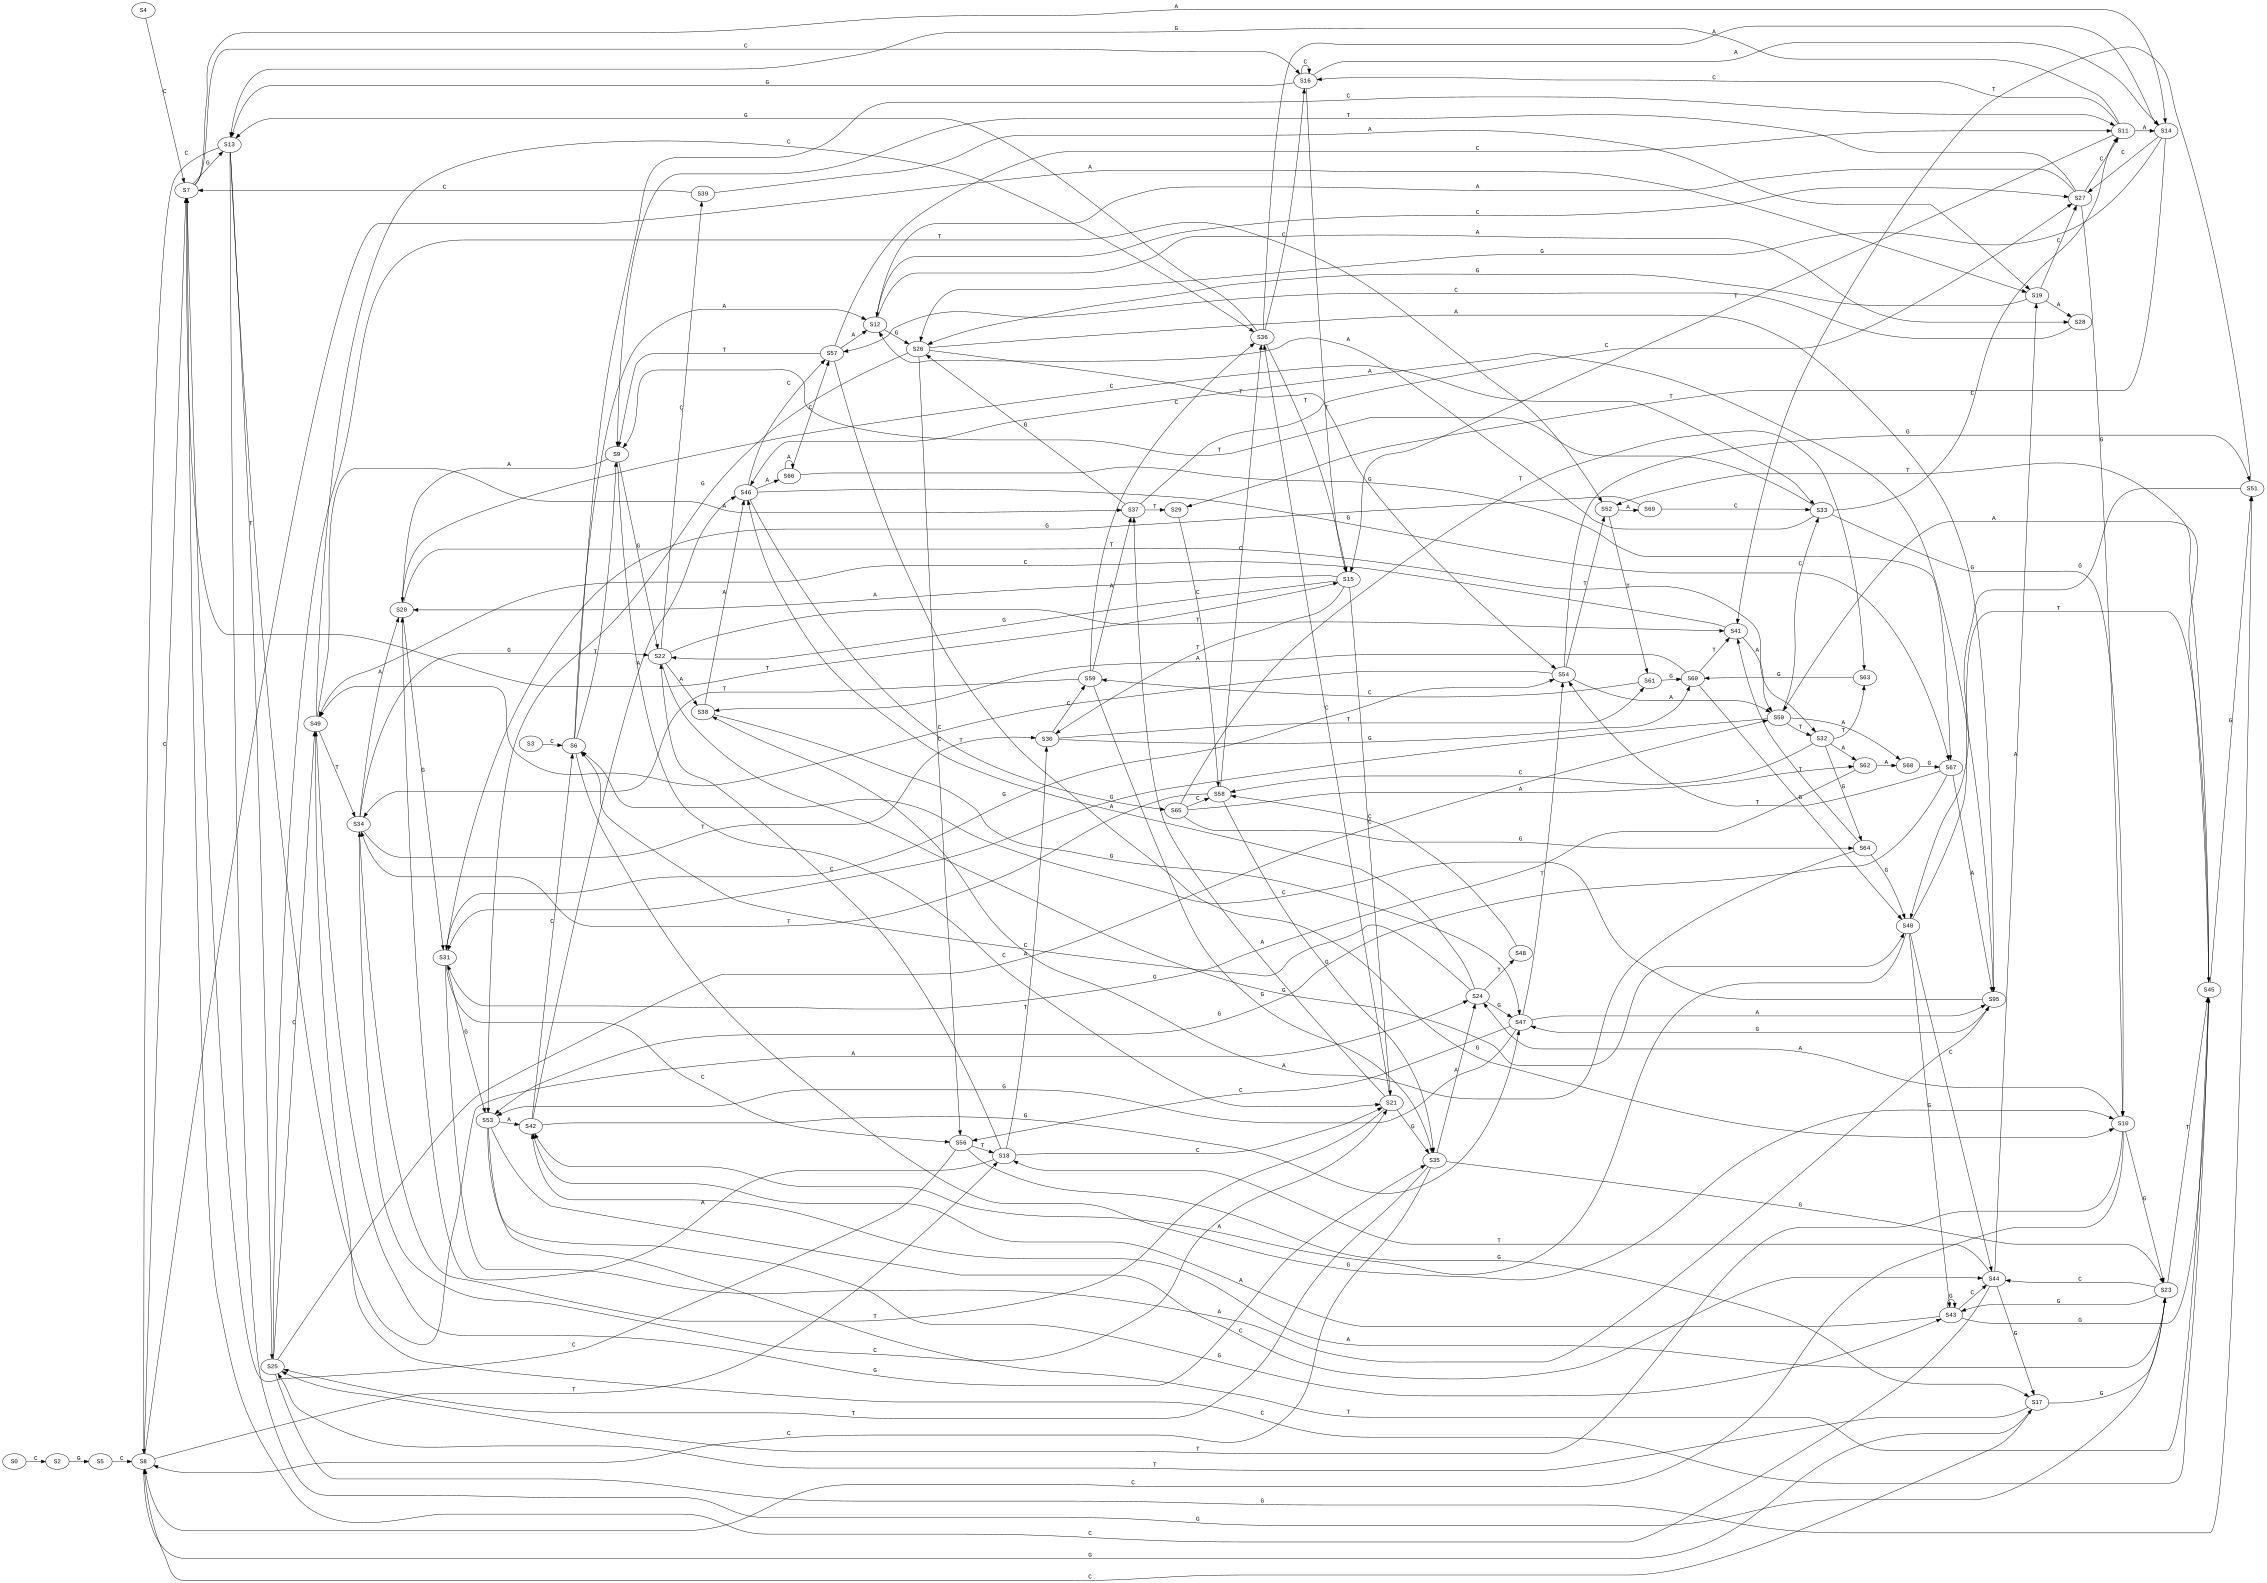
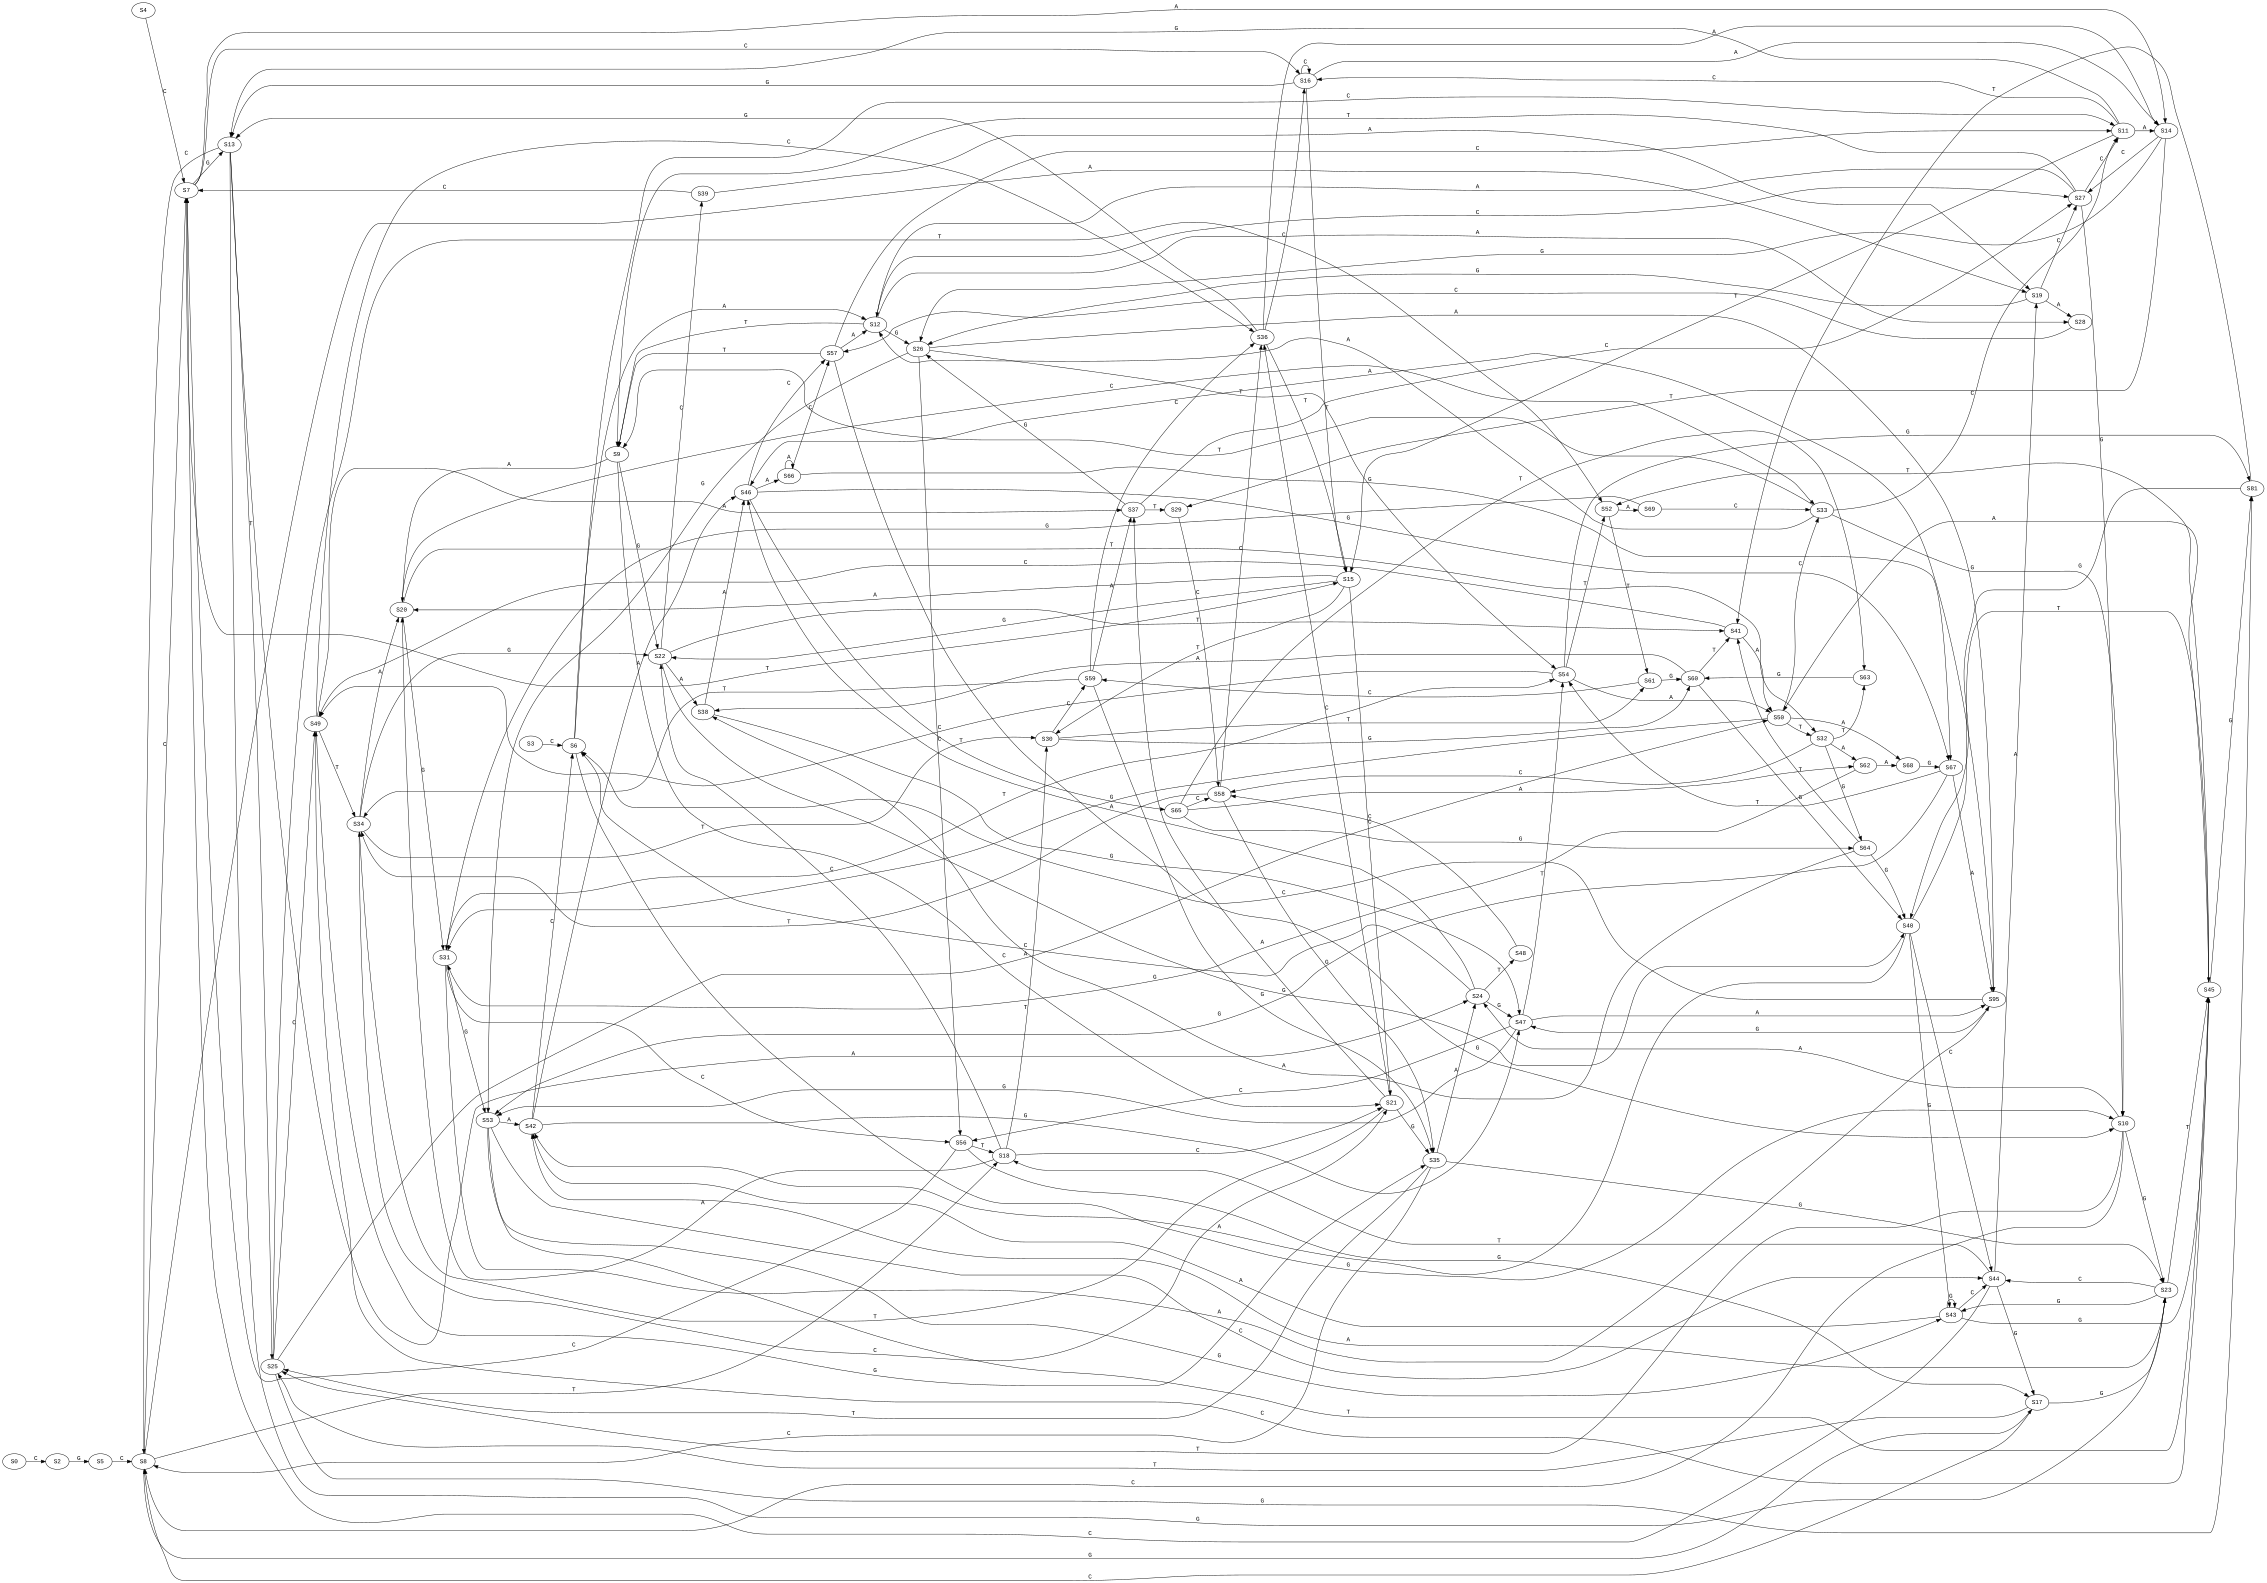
(2252, 489) -> (2252, 489)
(605, 604) -> (704, 333)
(1004, 794) -> (1004, 794)
